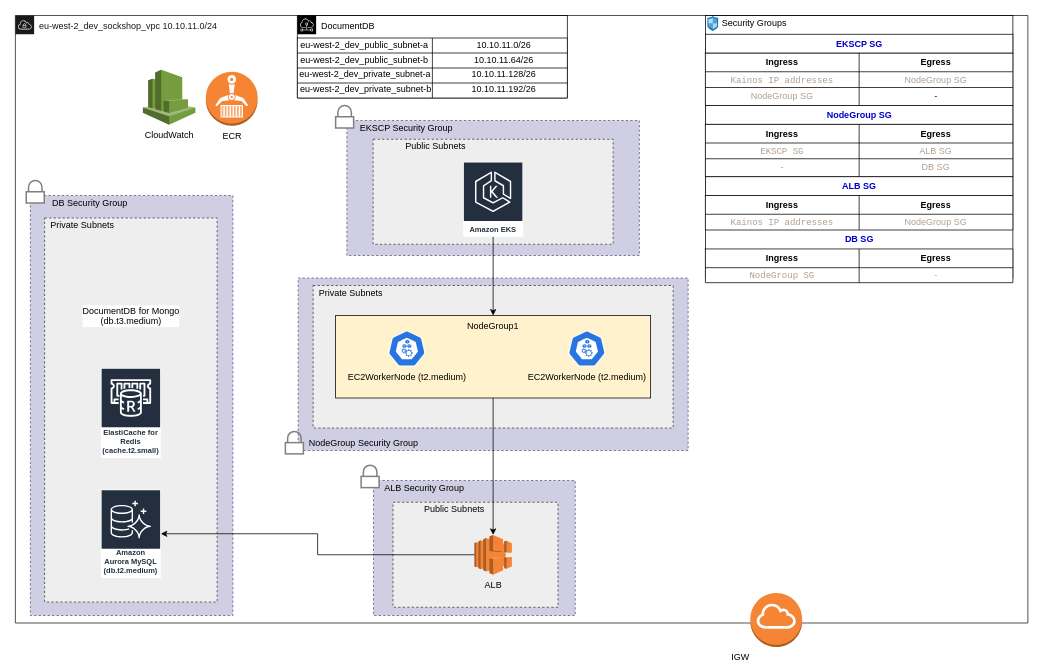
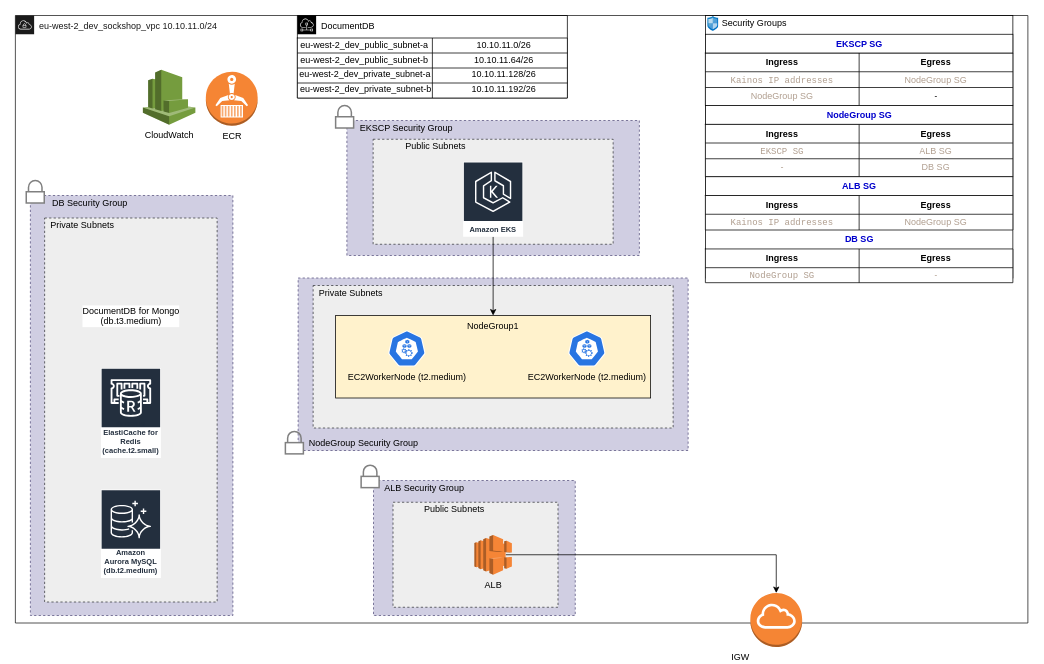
(493, 465) -> none
(318, 548) -> (691, 555)
